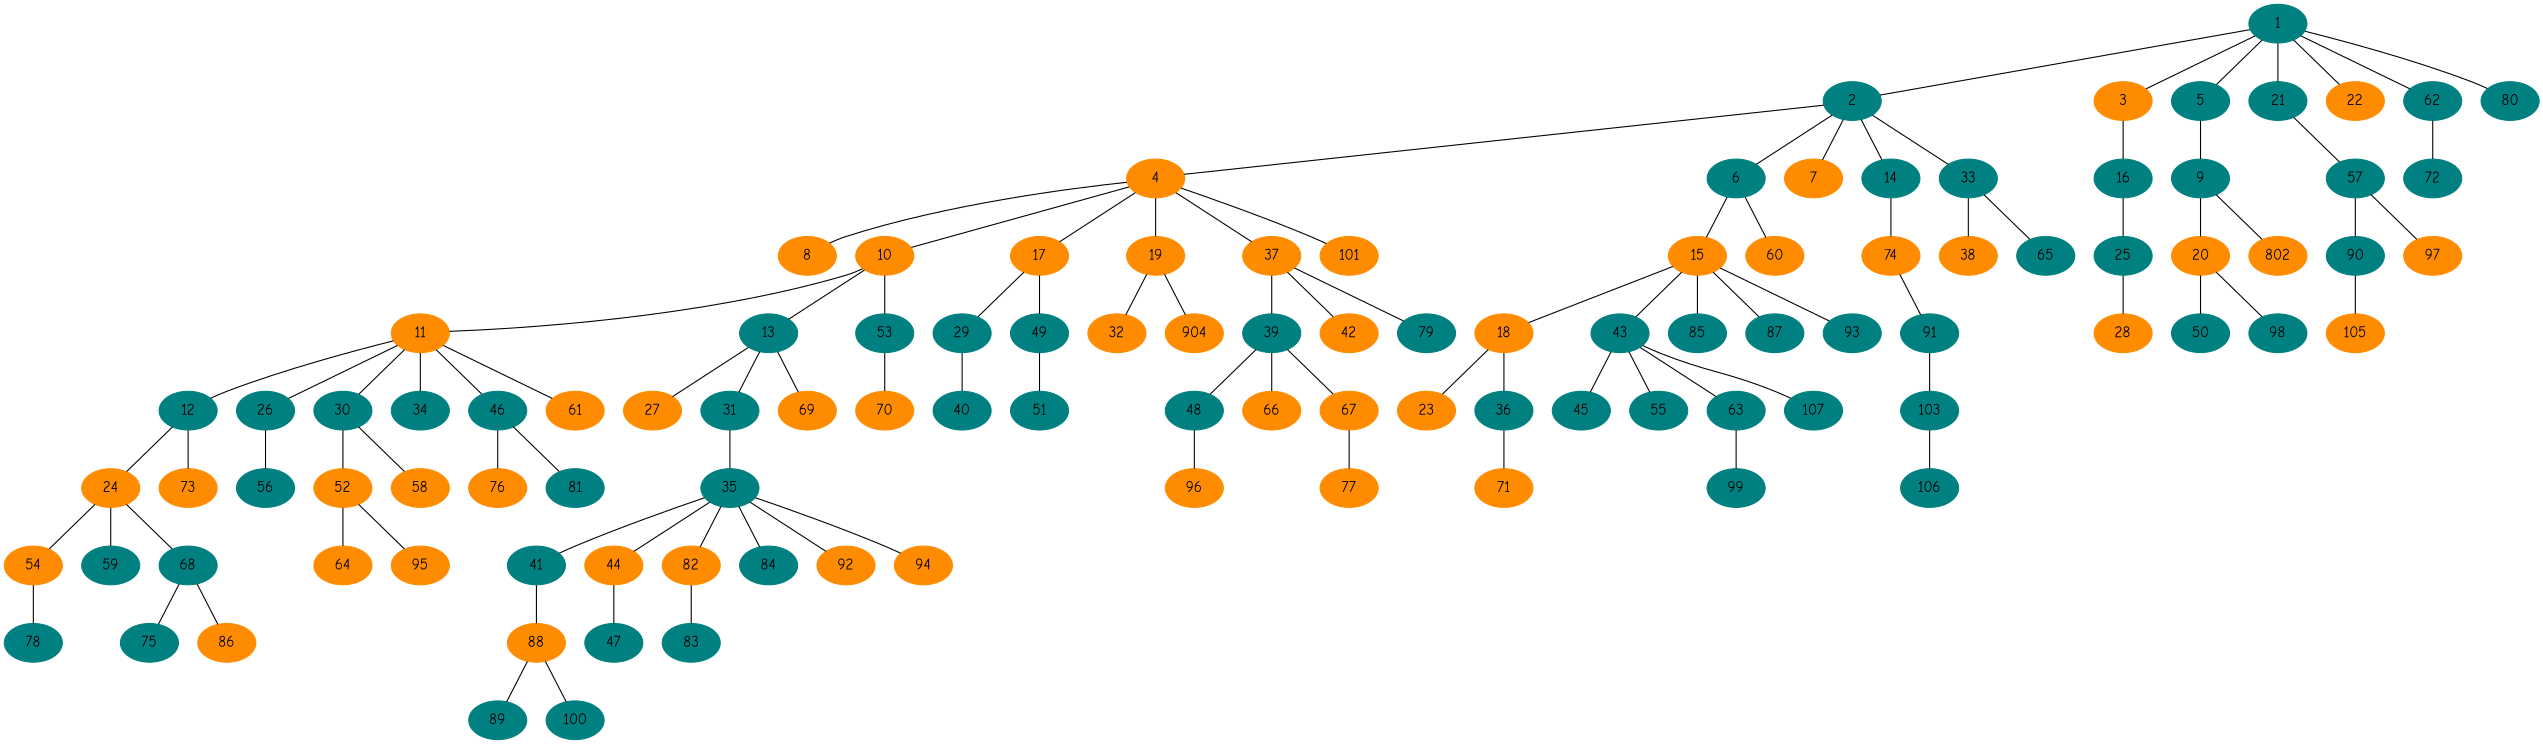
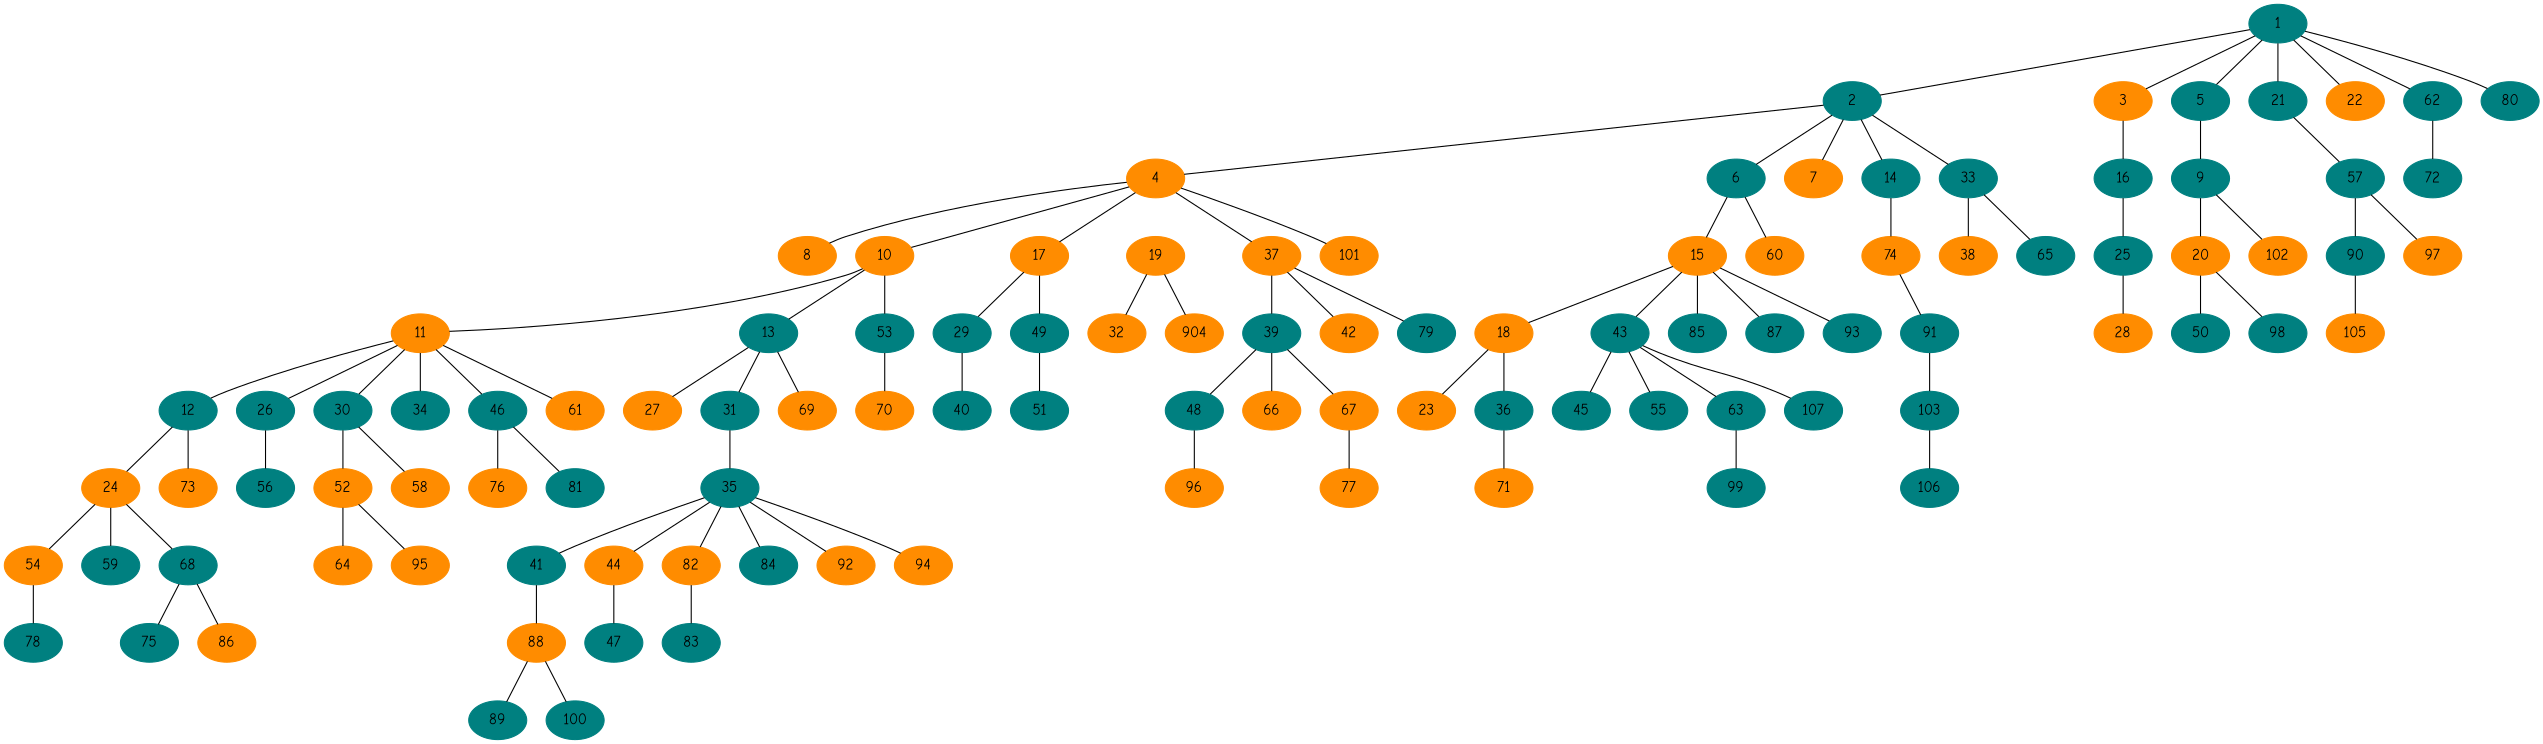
(1156, 217) -> none
(2278, 256) -> (2278, 256)
